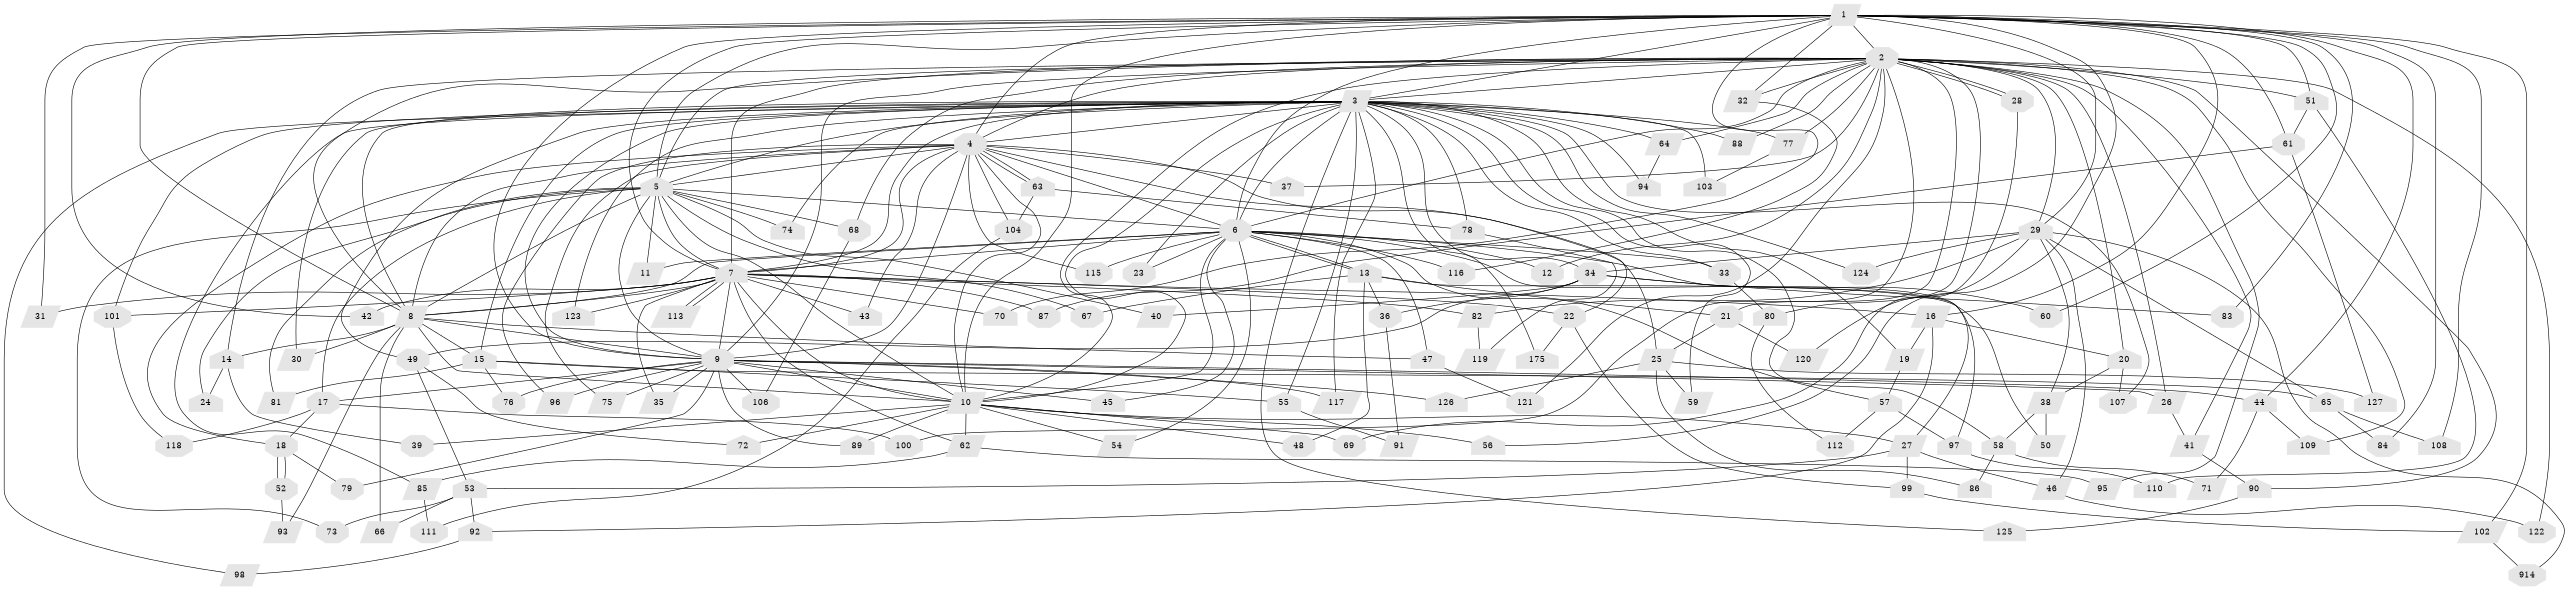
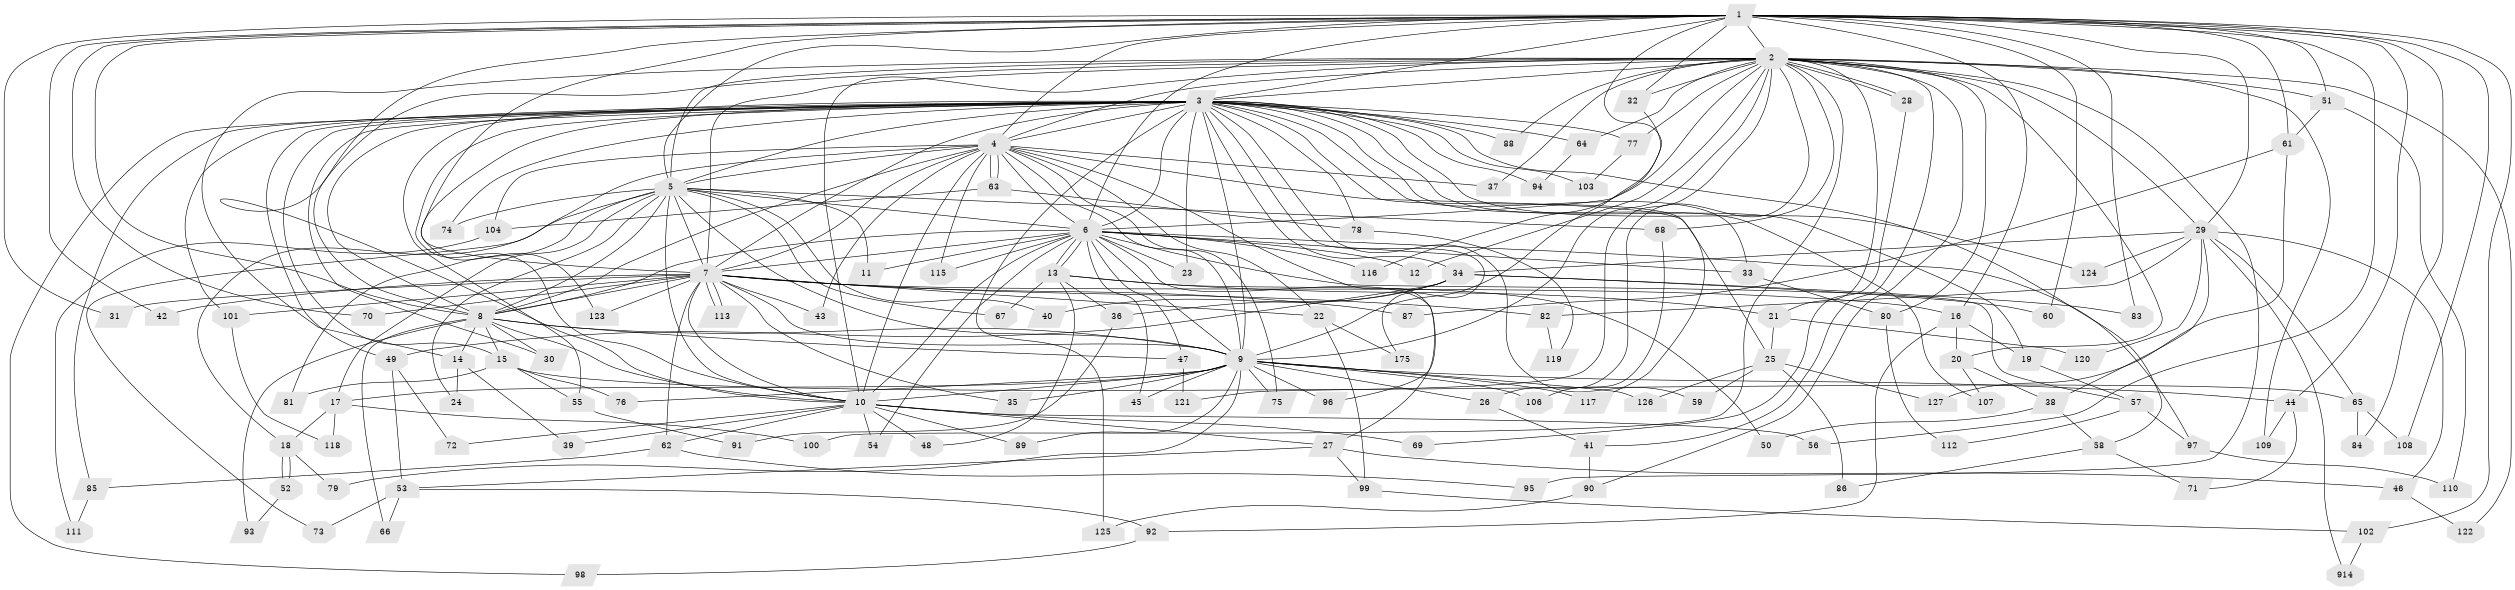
none -> (1183, 313)
